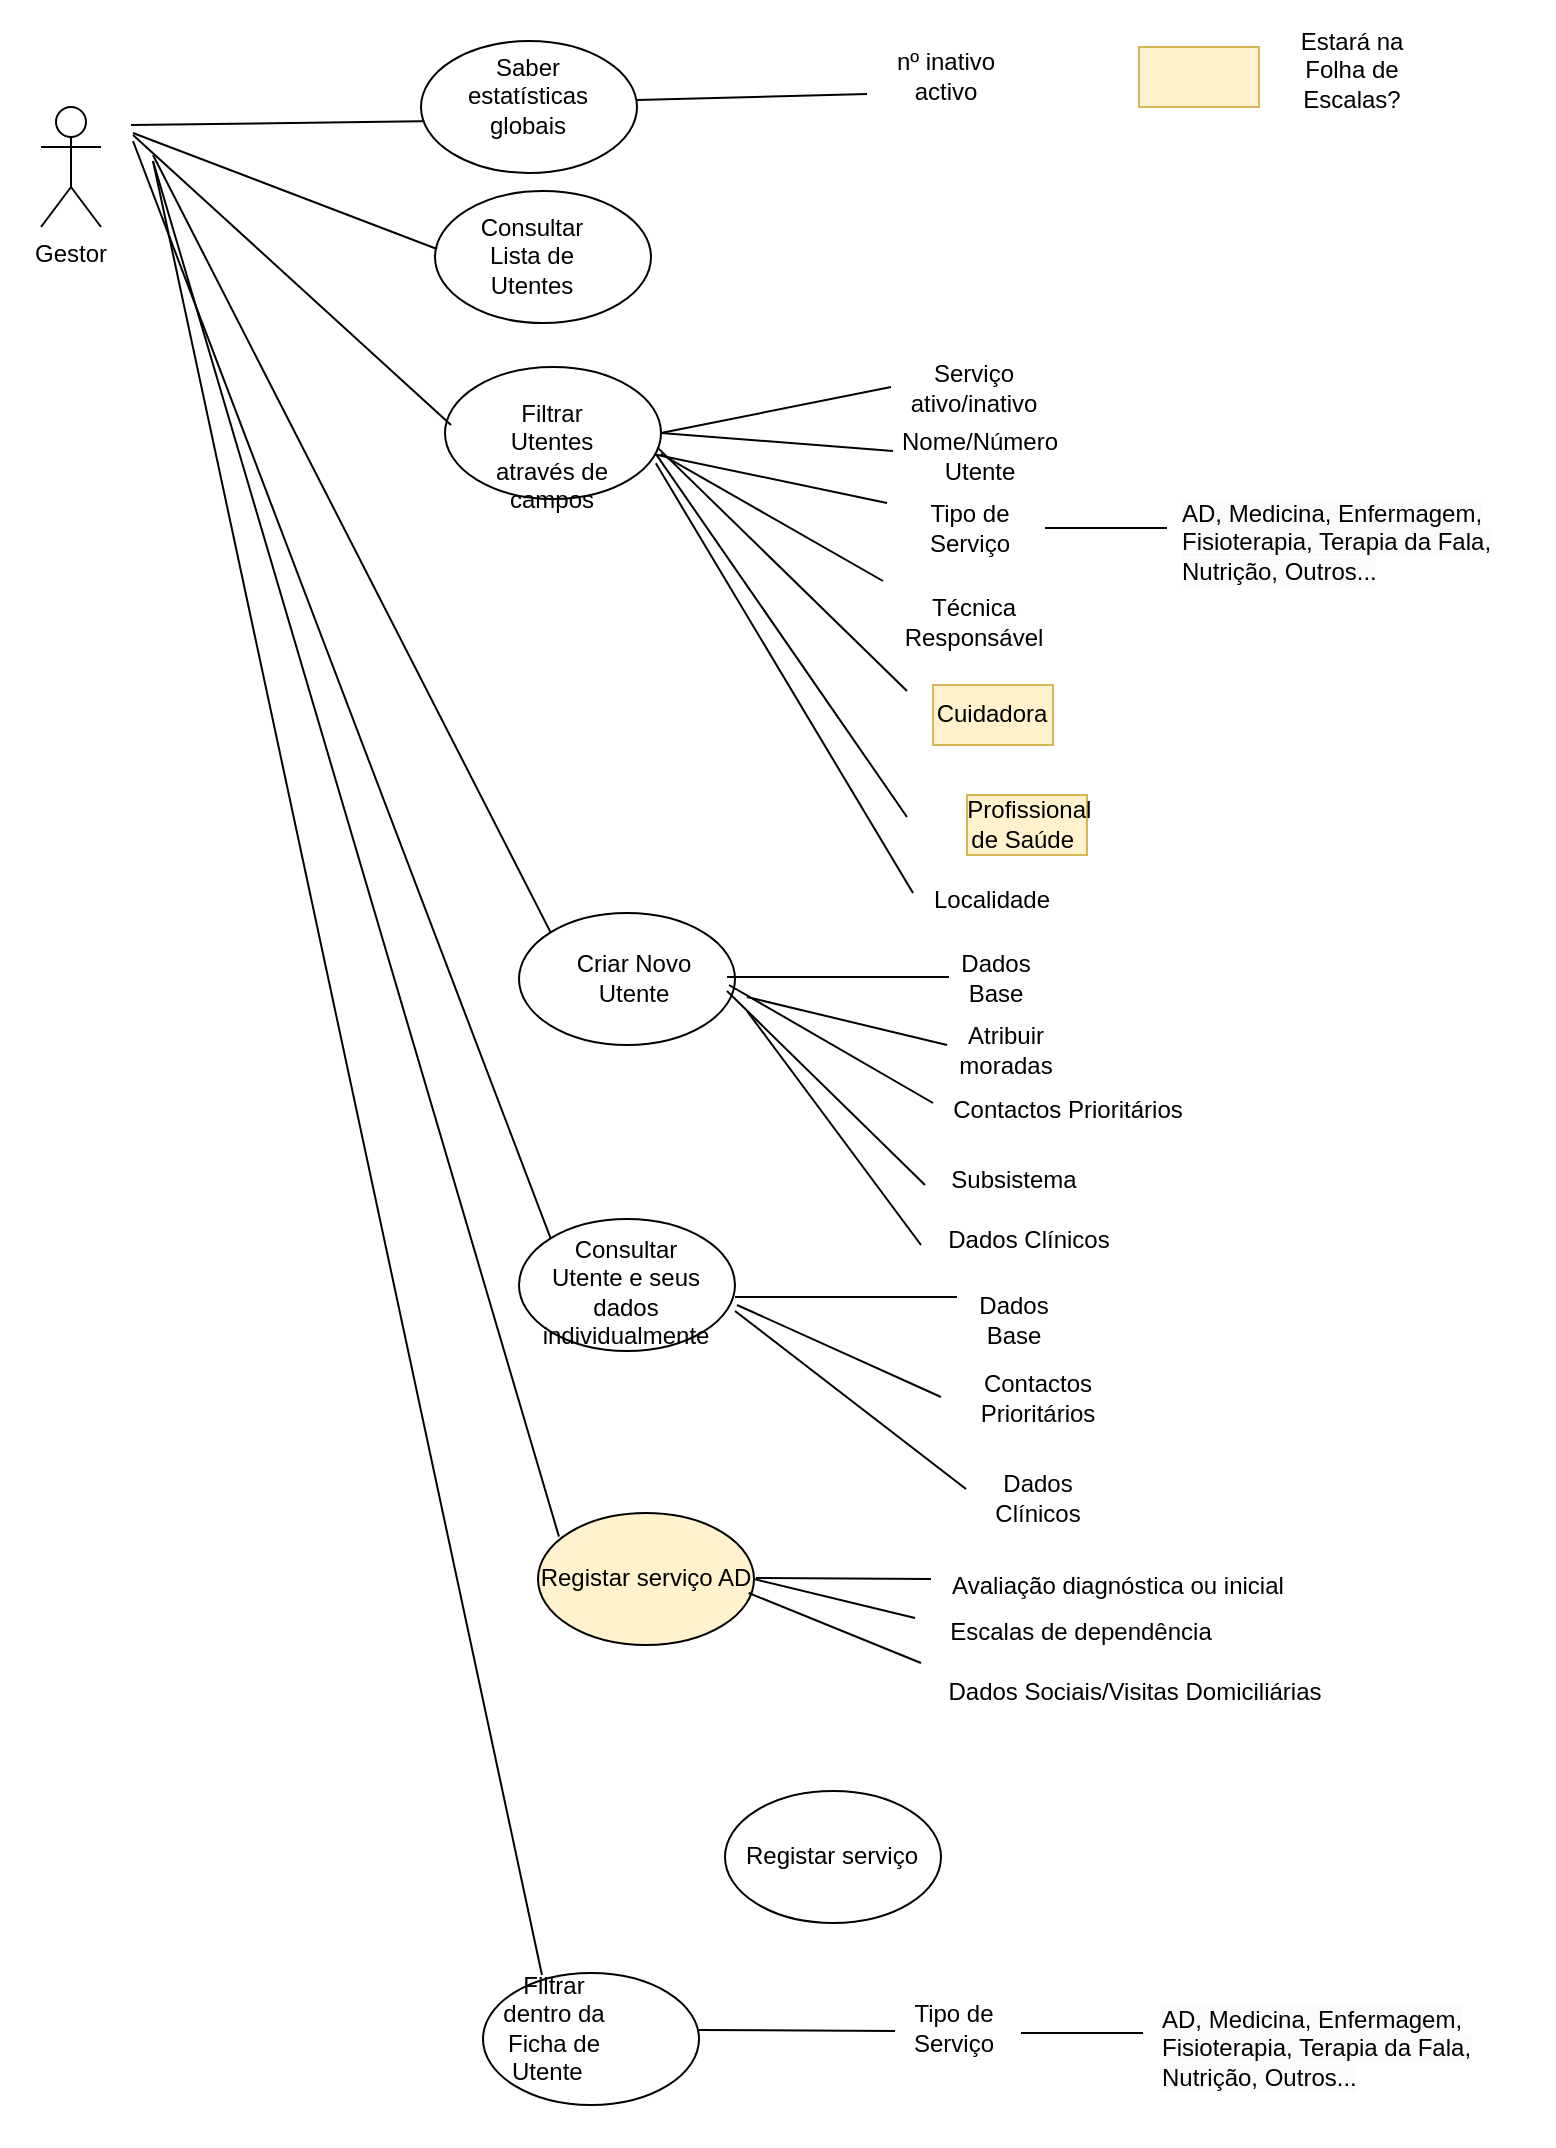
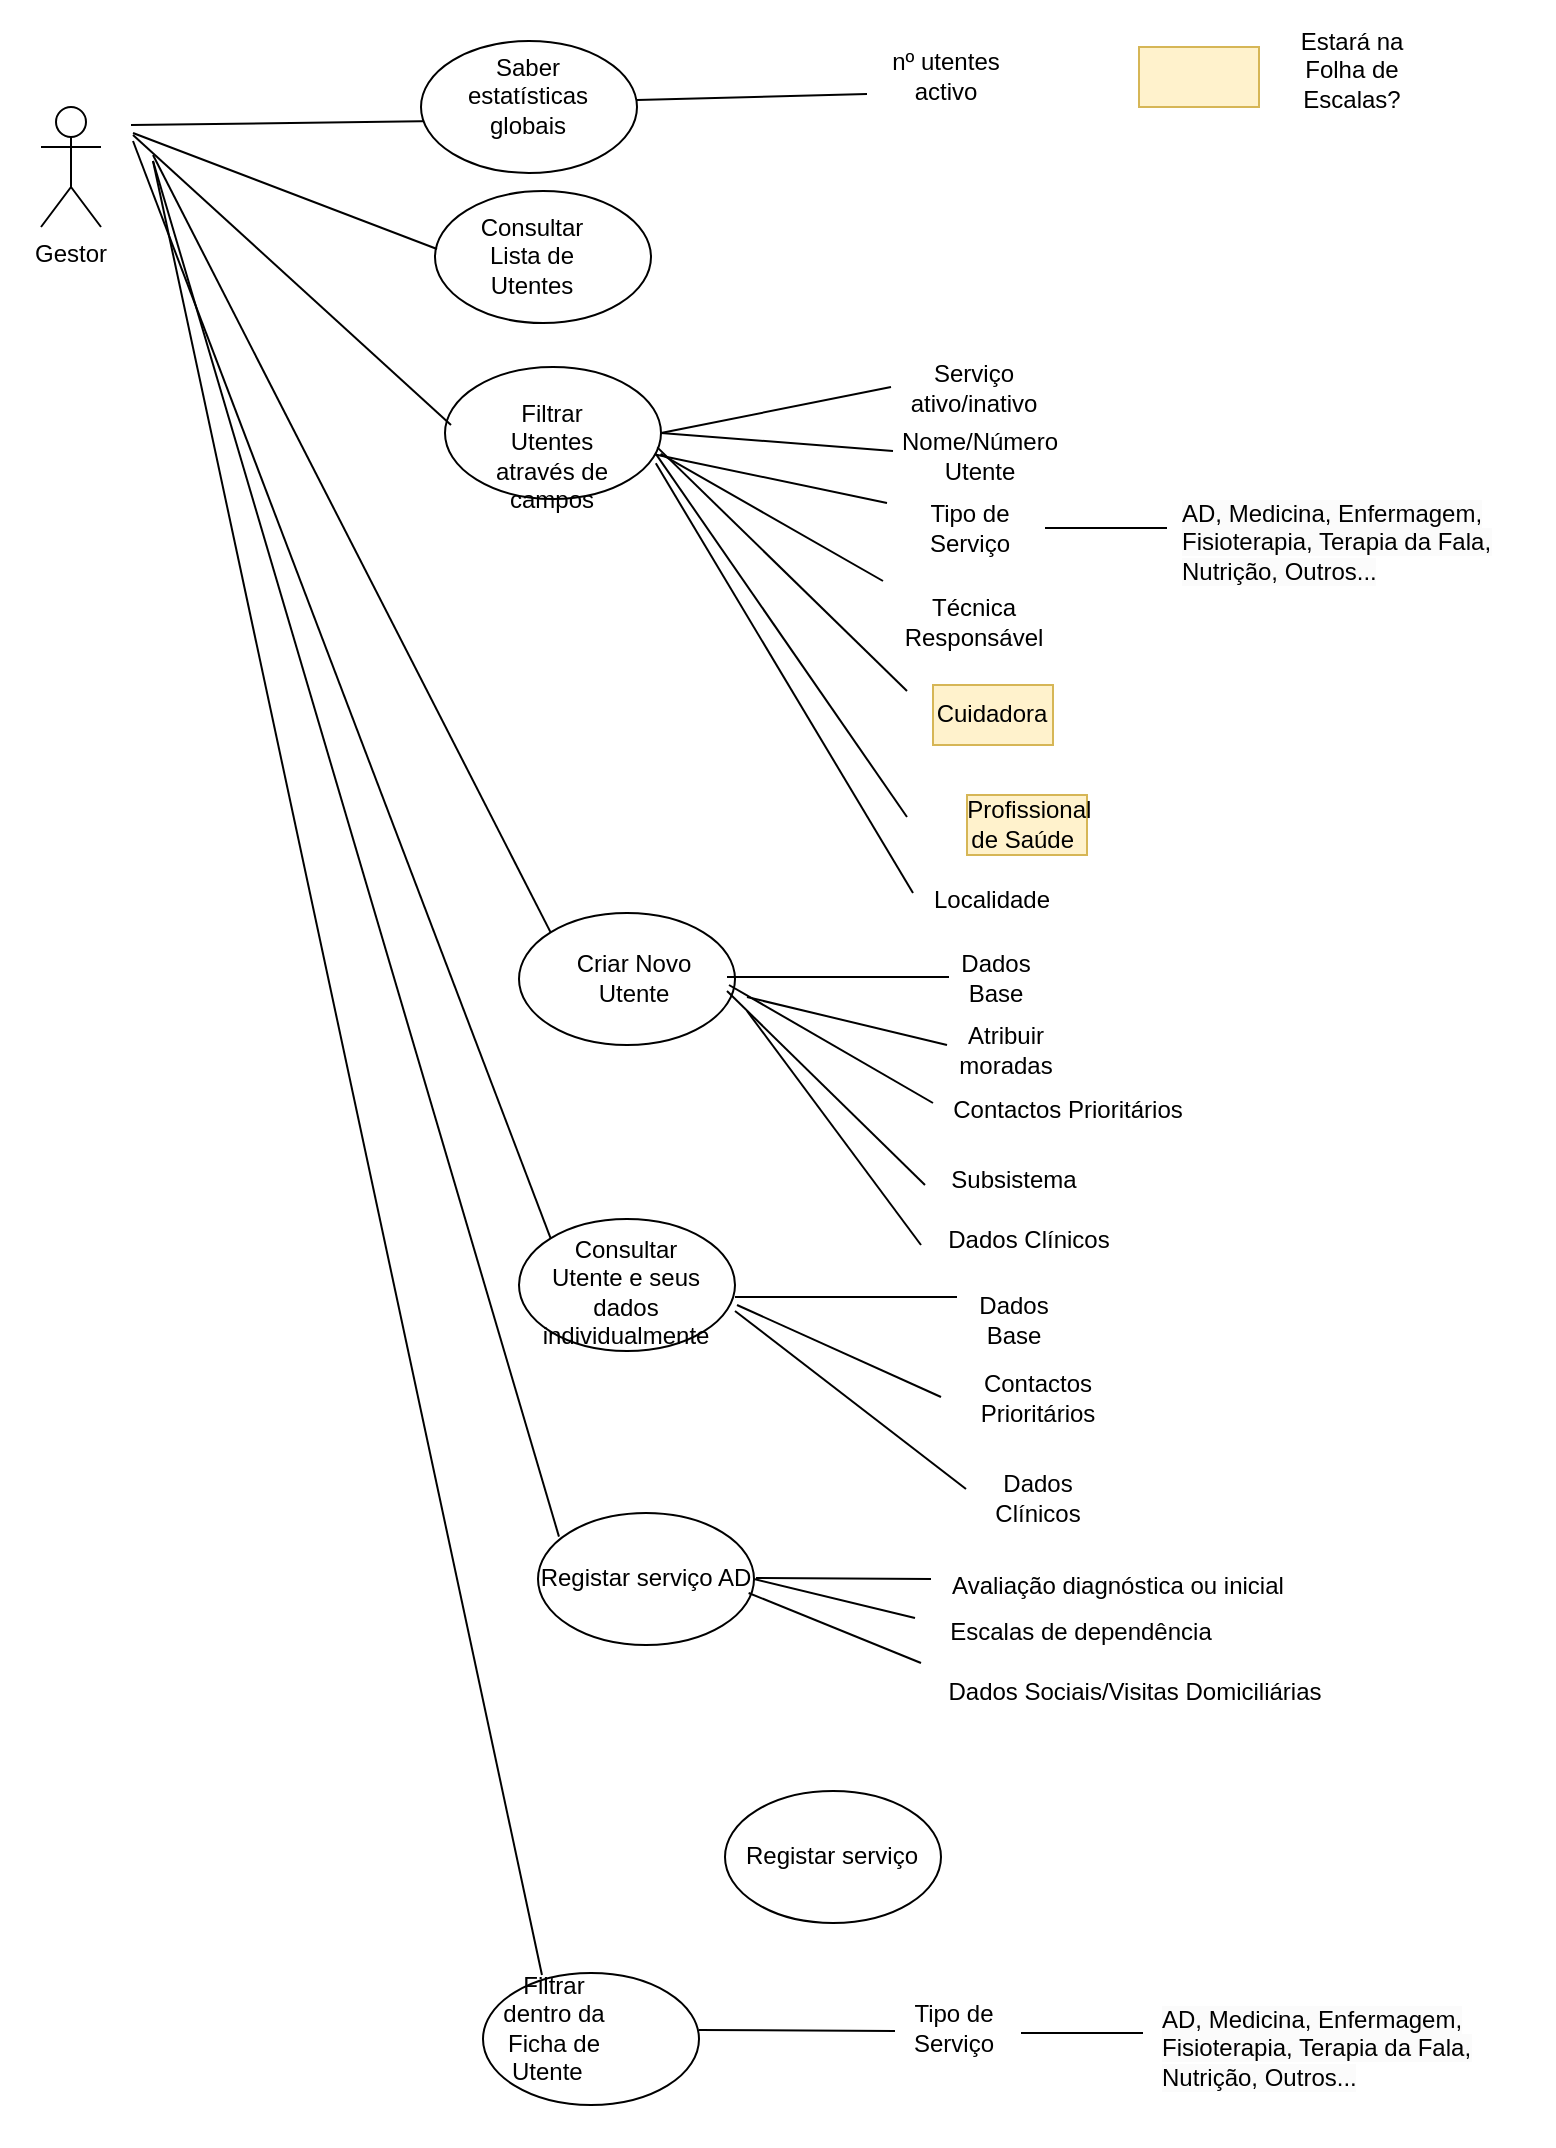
(947, 77) -> (947, 77)
(646, 1579) -> (646, 1579)
